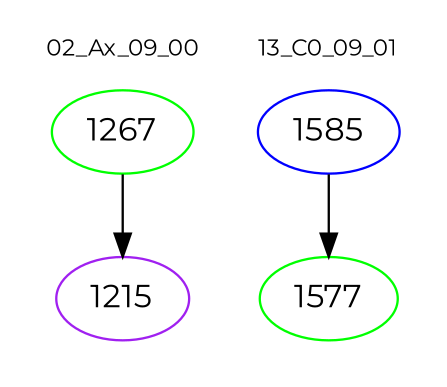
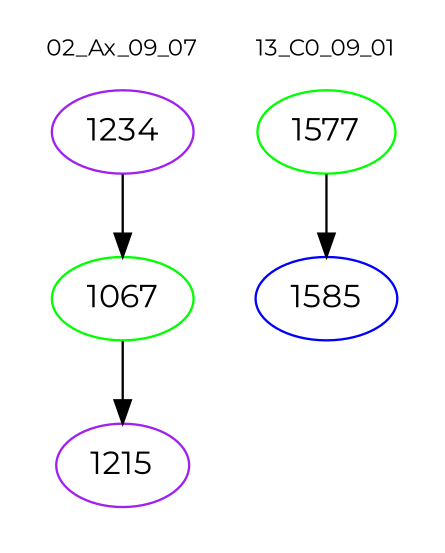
(124, 50) -> (123, 50)
none -> (123, 132)
(123, 132) -> (123, 299)
(329, 204) -> (326, 204)
